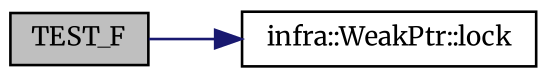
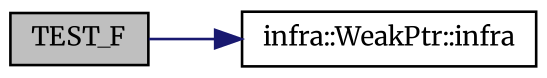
(389, 39) -> (389, 39)
